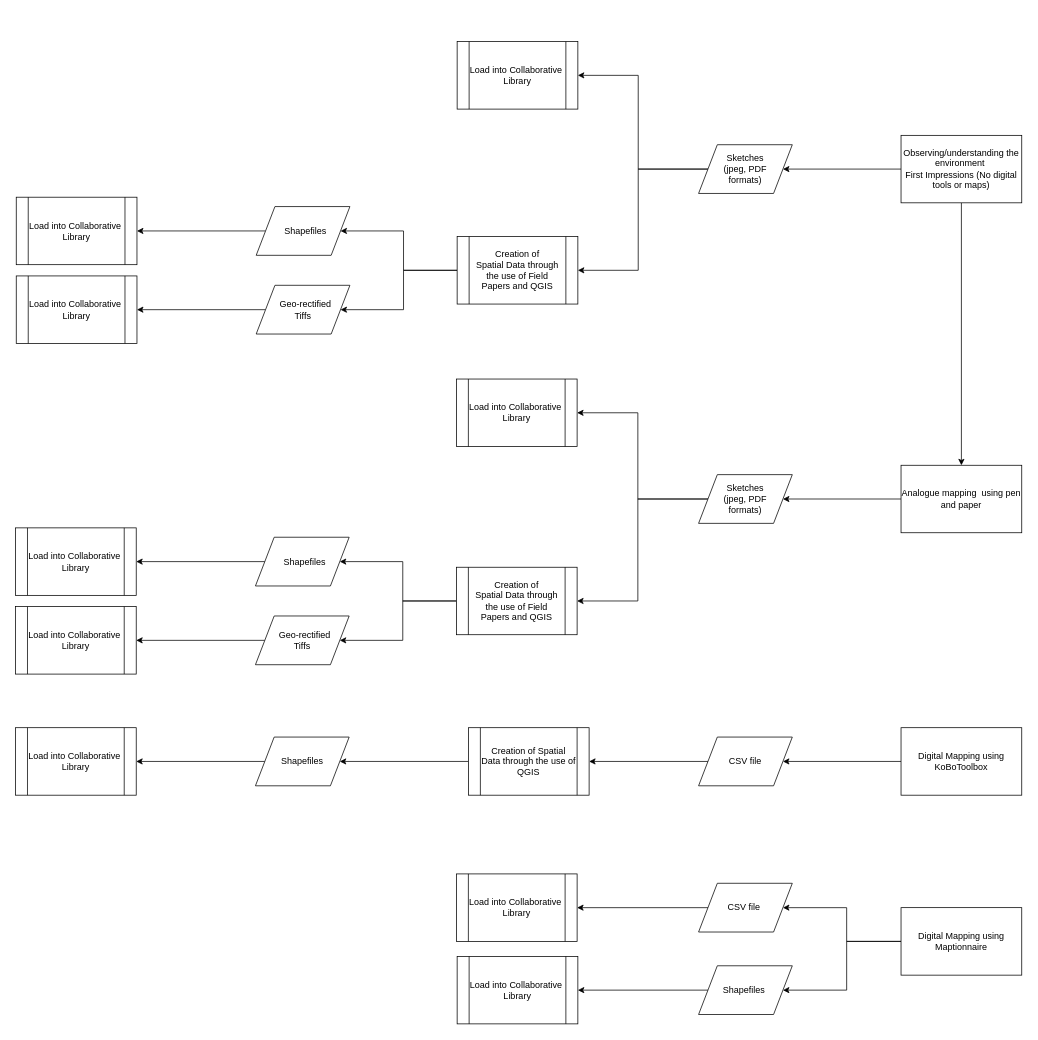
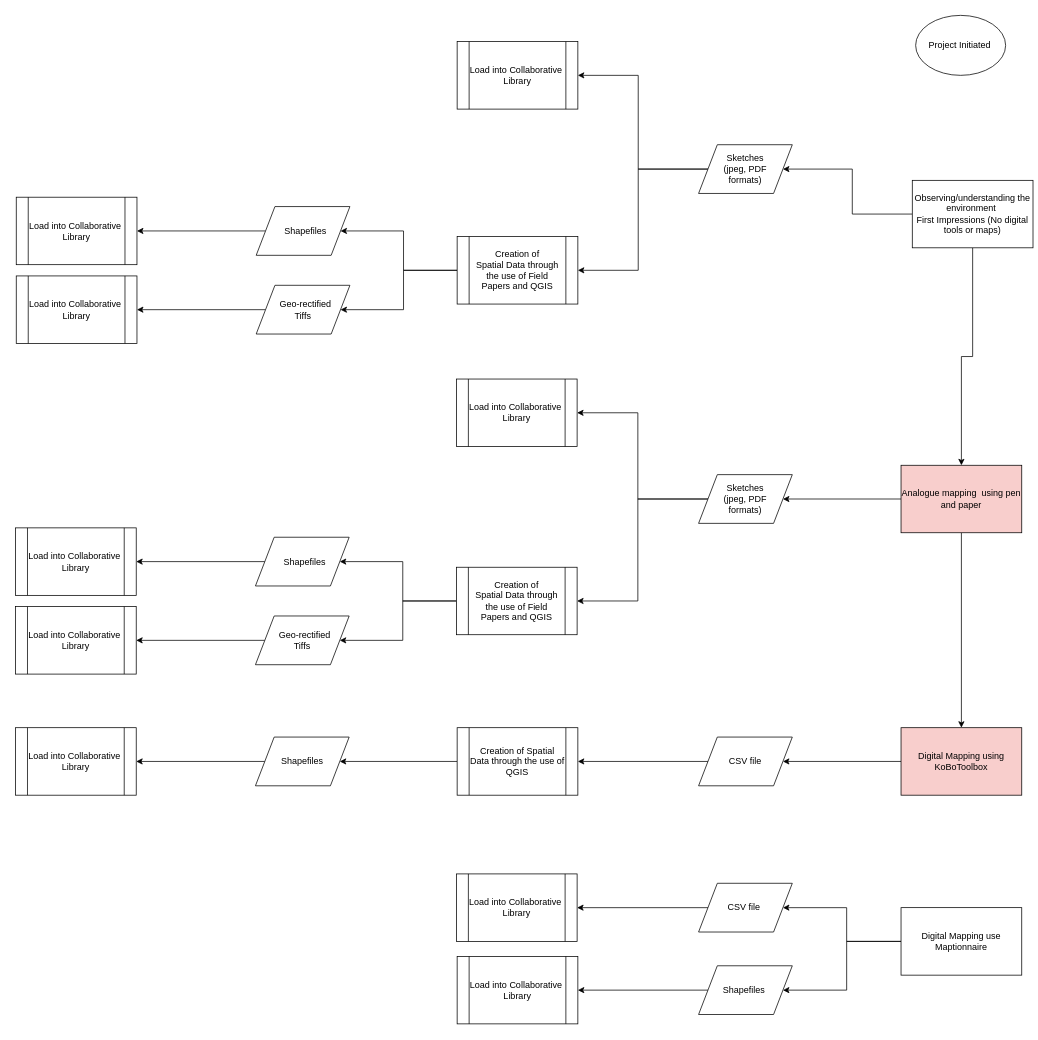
none -> (961, 45)
(962, 169) -> (973, 214)
(962, 499) -> (962, 499)
none -> (962, 628)
(529, 762) -> (518, 762)
(962, 762) -> (962, 762)
(962, 942) -> (962, 942)
